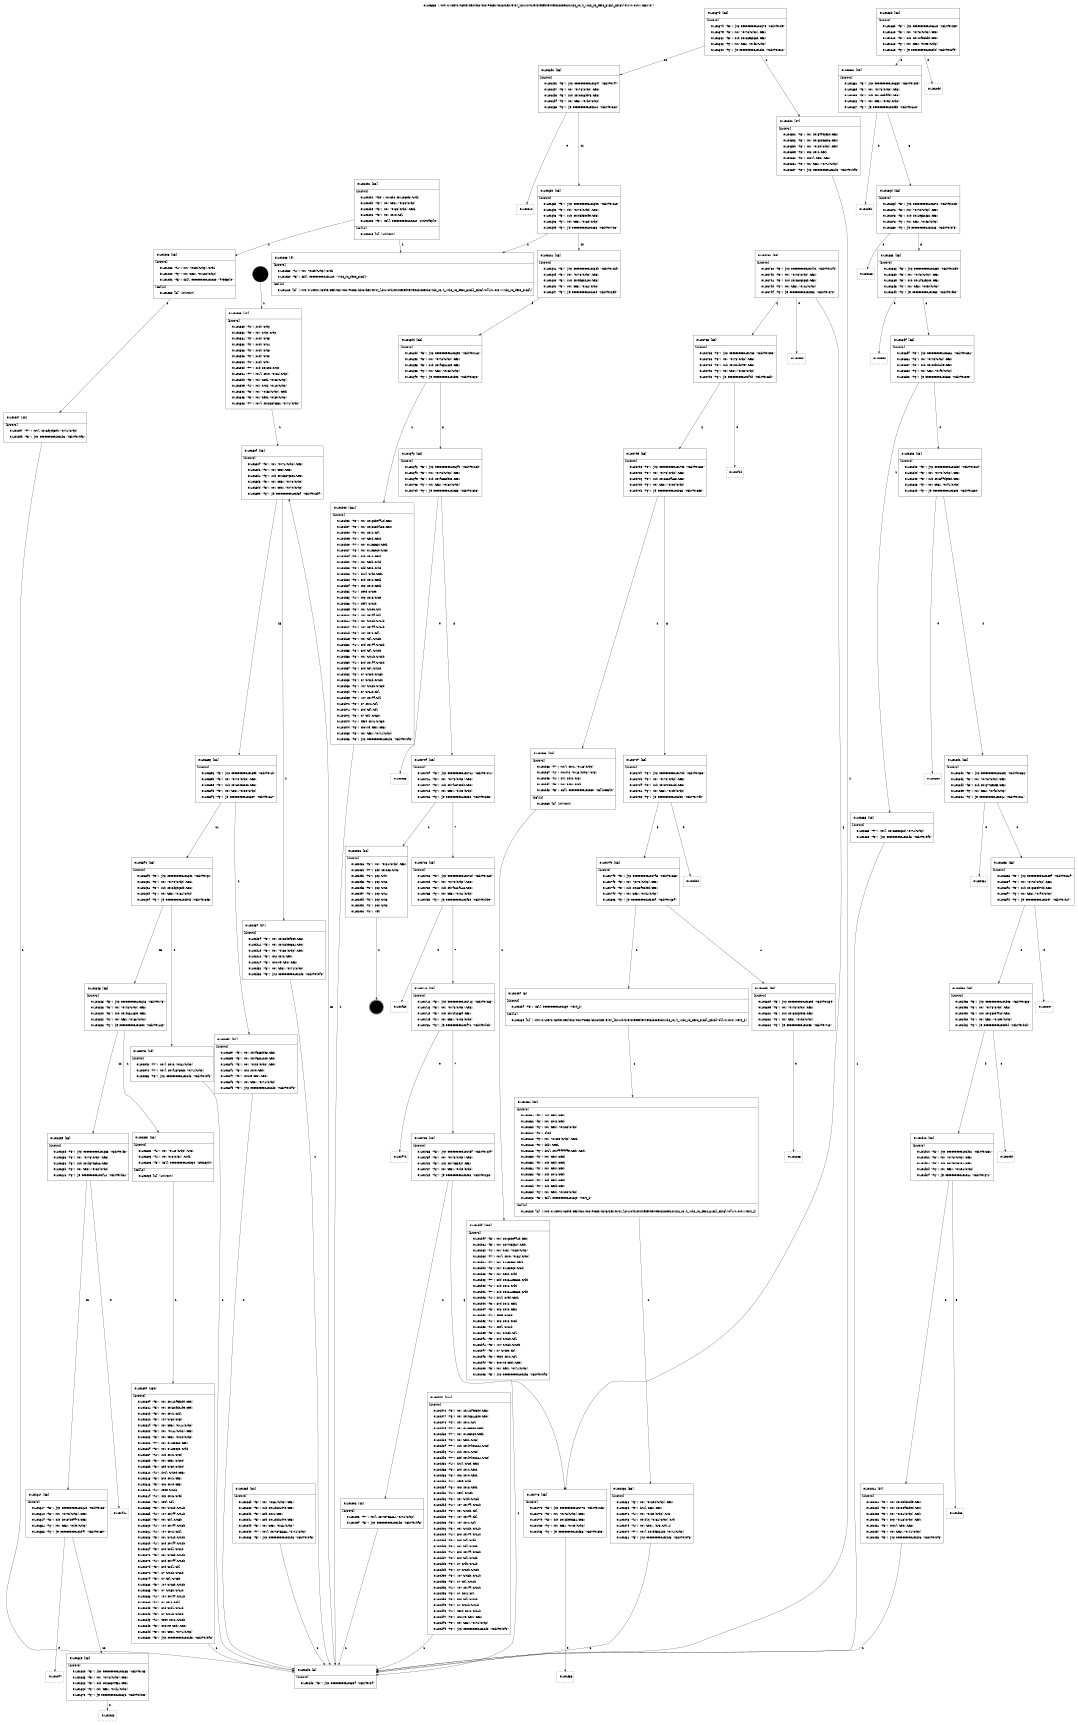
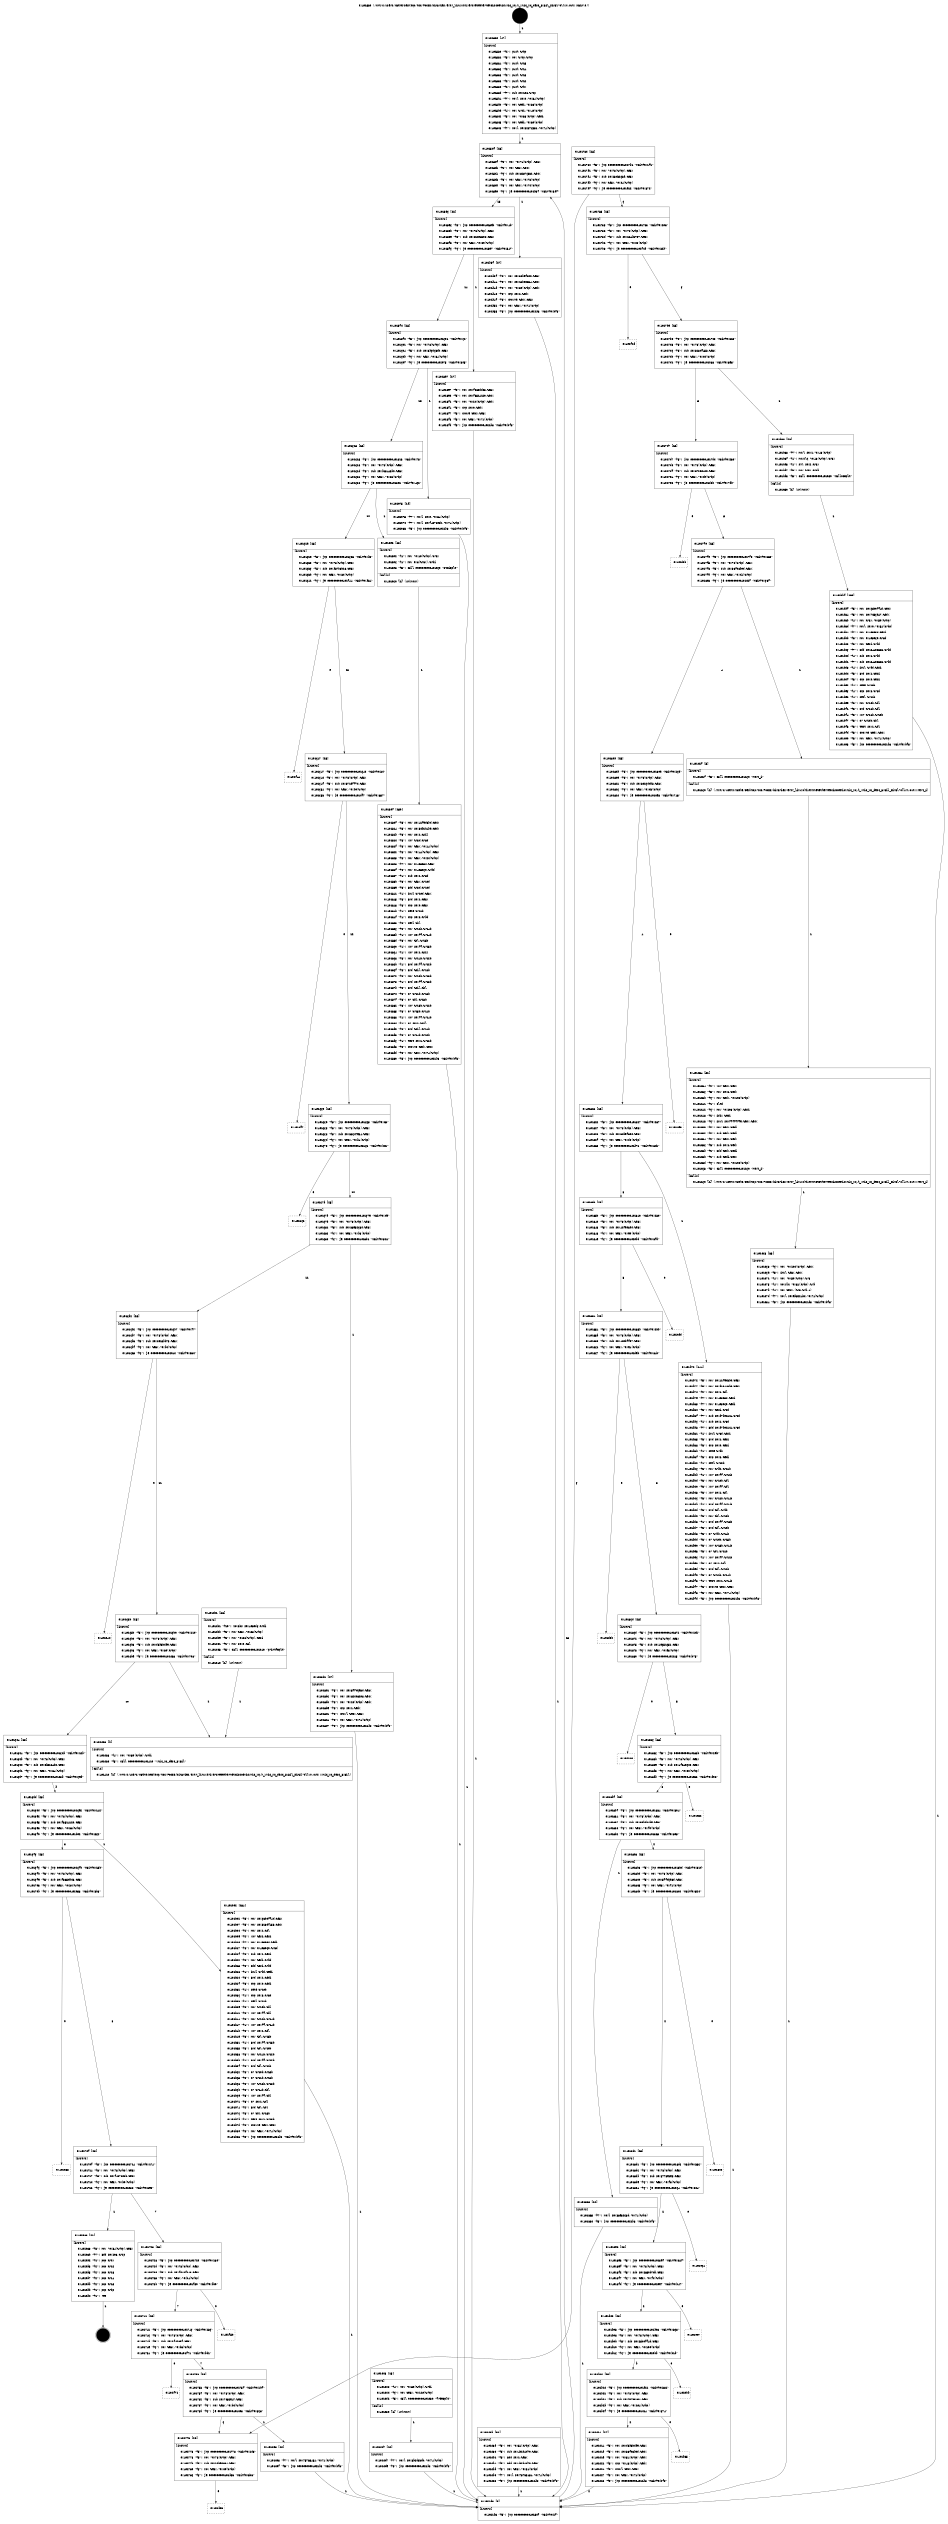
(295, 236) -> none
(797, 359) -> none
none -> (621, 1128)
none -> (350, 1174)
